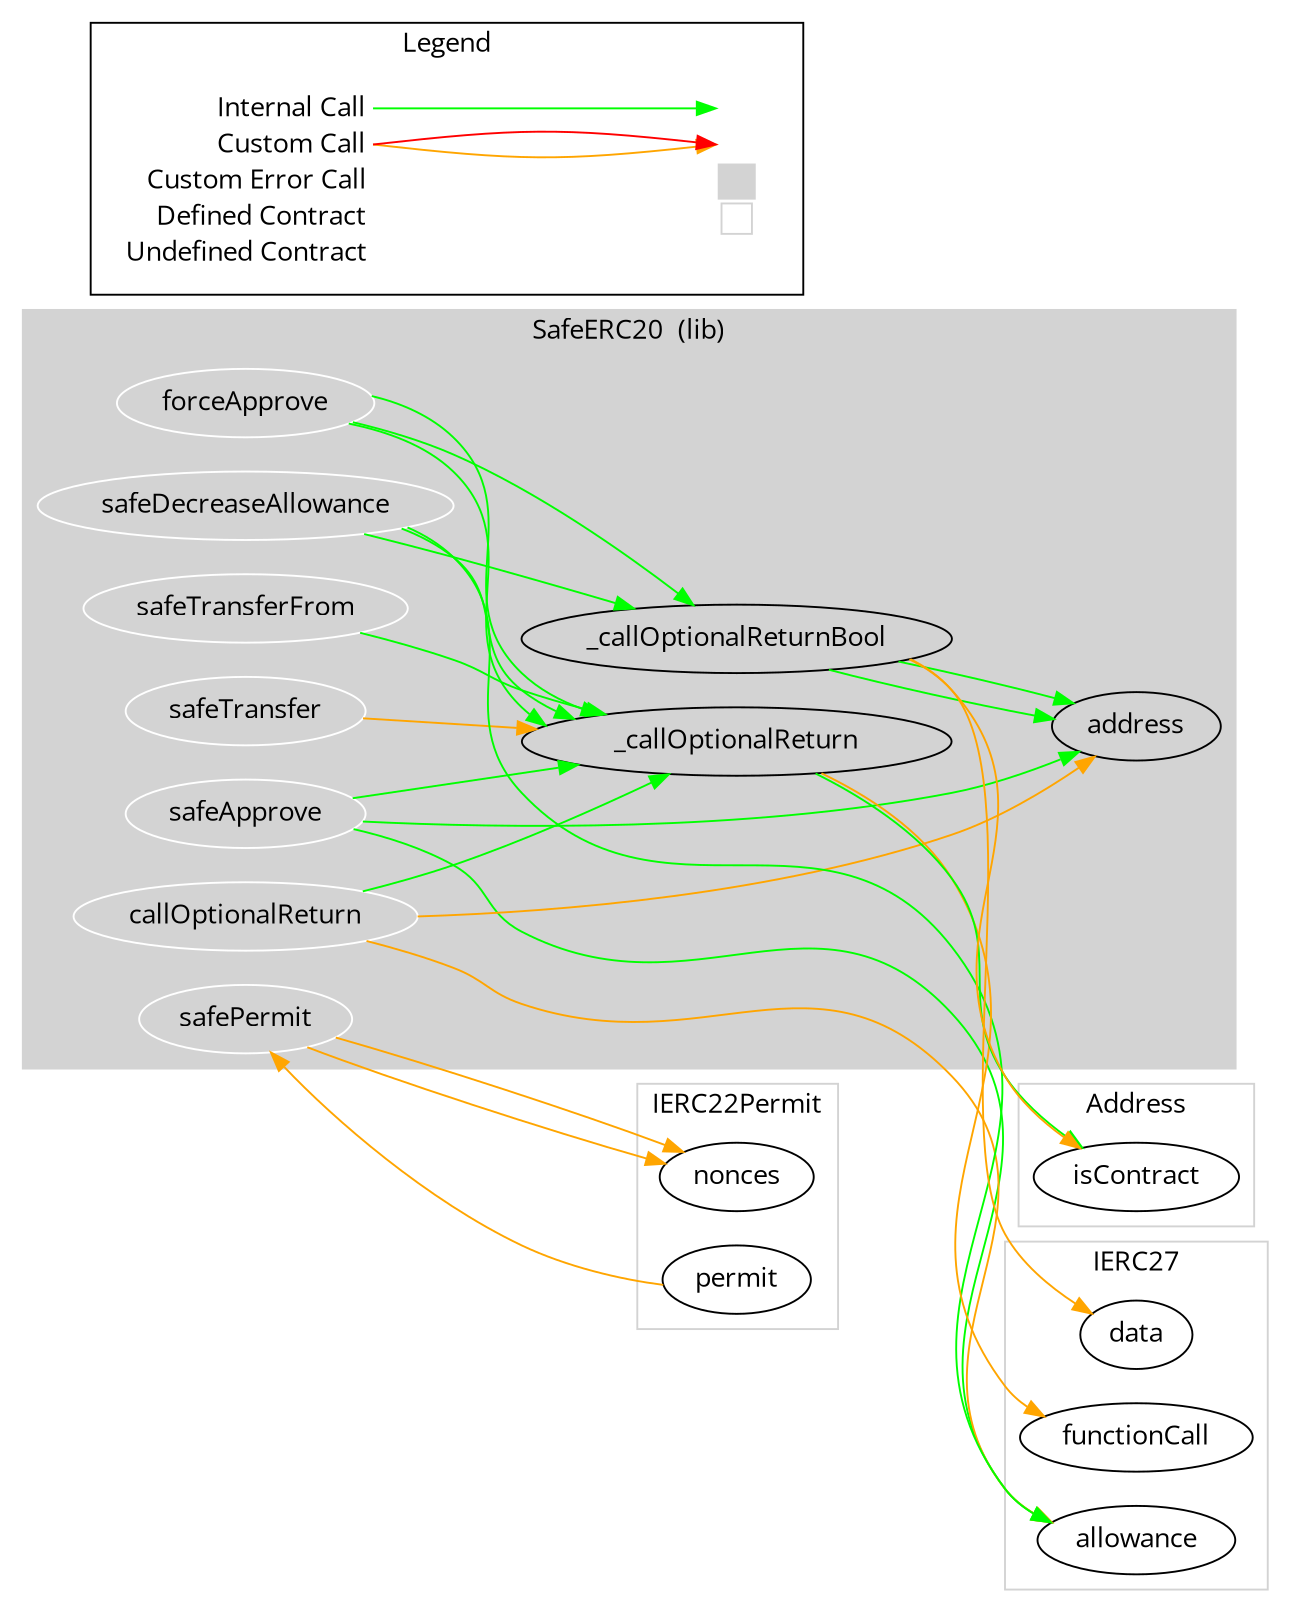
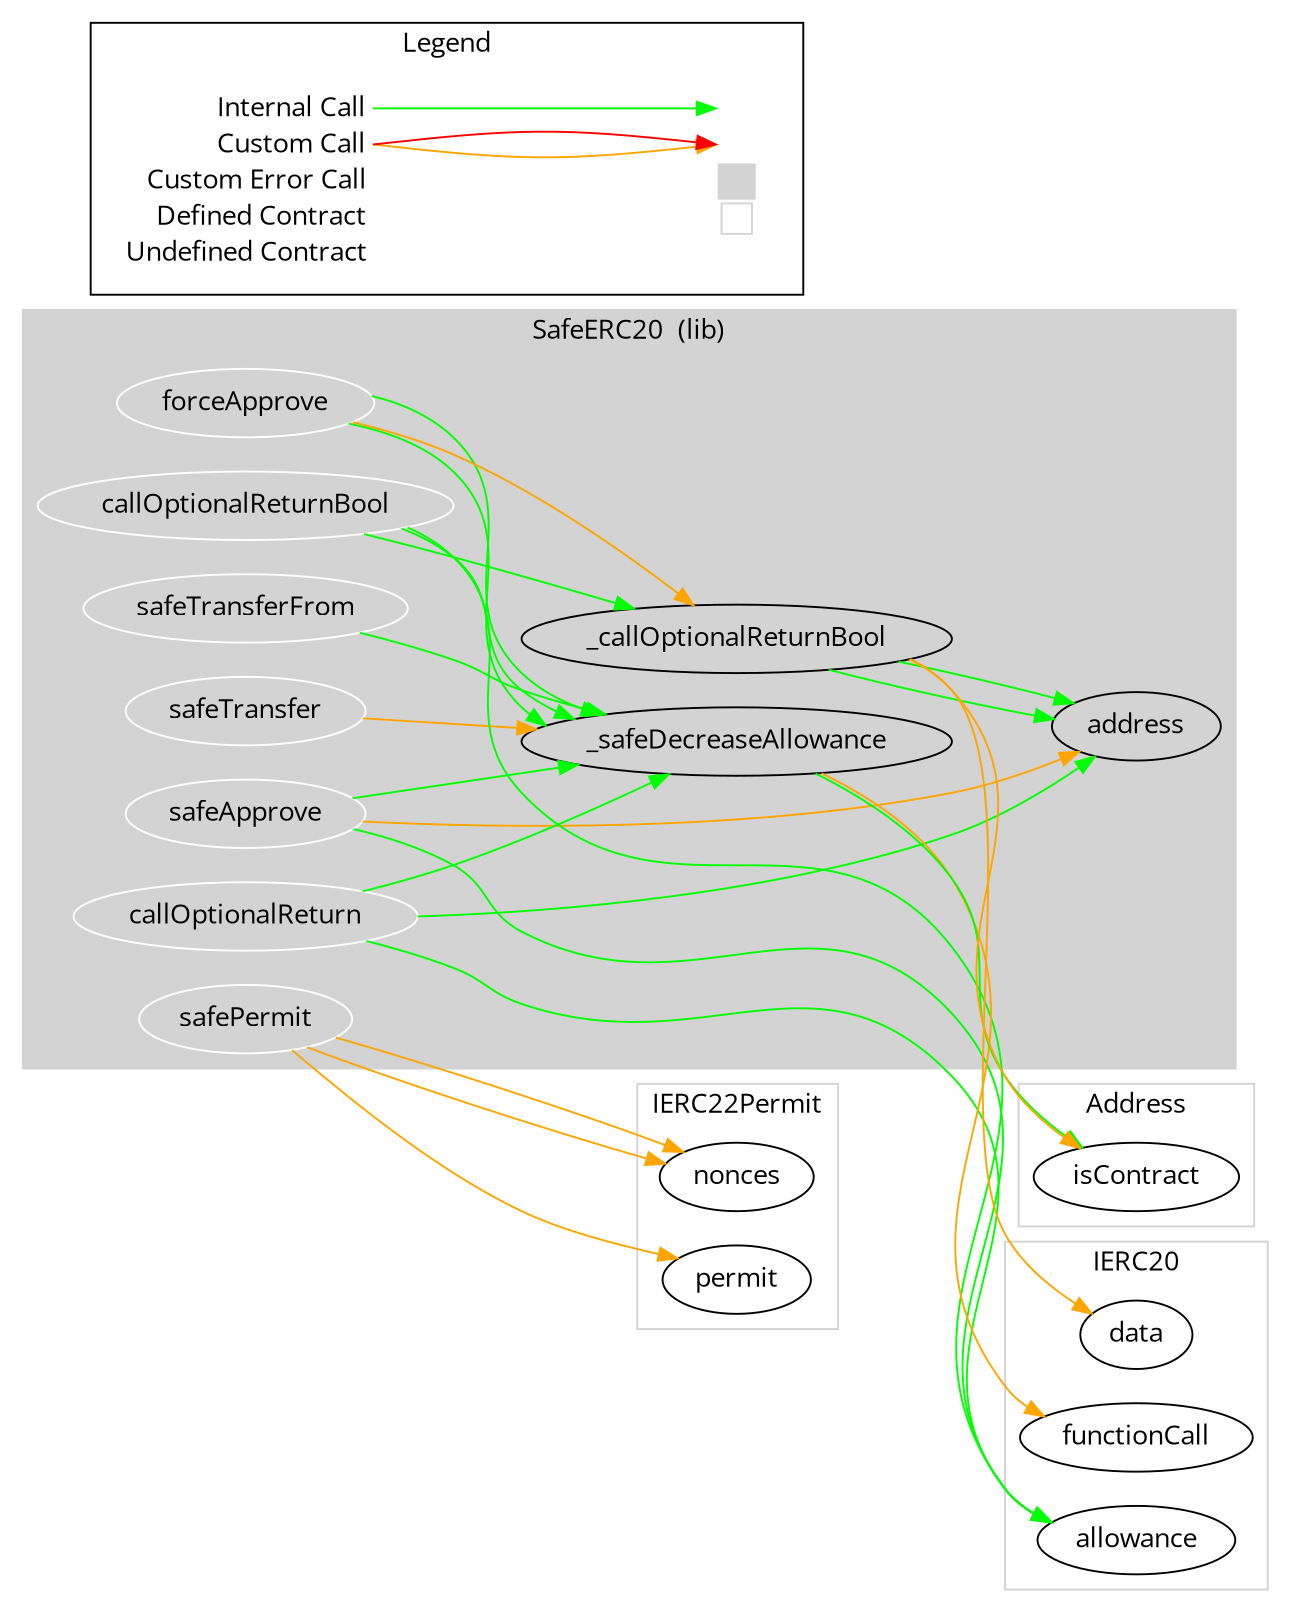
(524, 491) -> (524, 491)
(246, 506) -> (246, 506)
(737, 742) -> (737, 742)
(715, 821) -> (715, 821)
(759, 883) -> (759, 883)
(894, 1032) -> (894, 1032)
(456, 1209) -> (462, 1178)
(1136, 1263) -> (1136, 1263)
